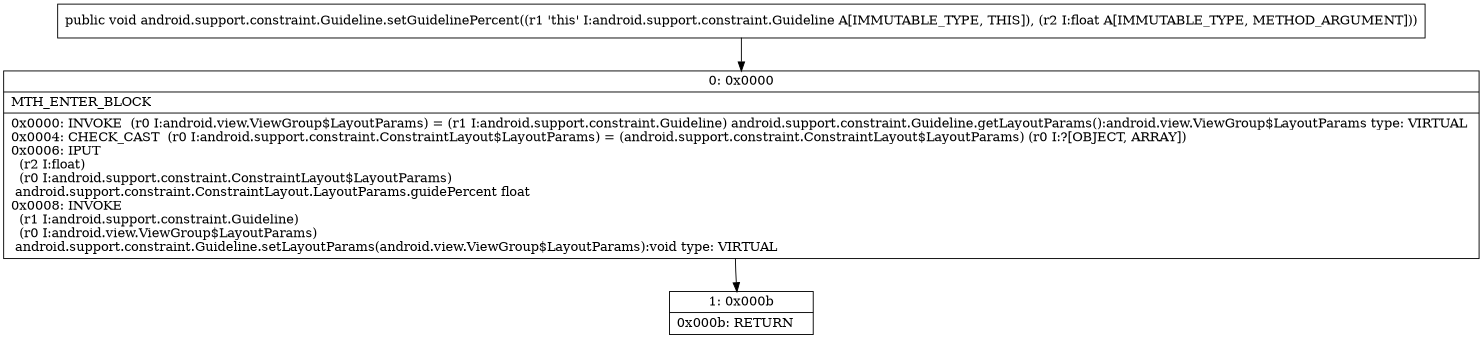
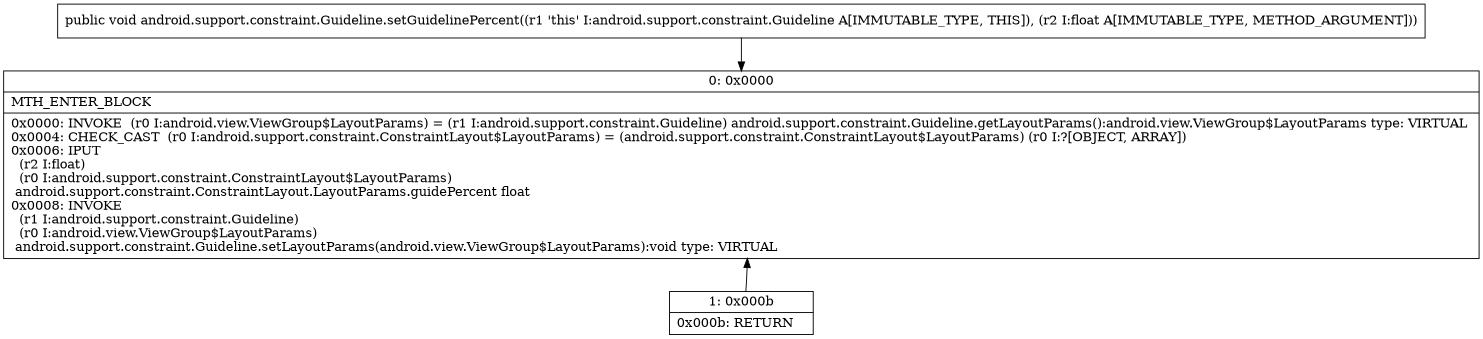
(736, 270) -> (747, 280)
